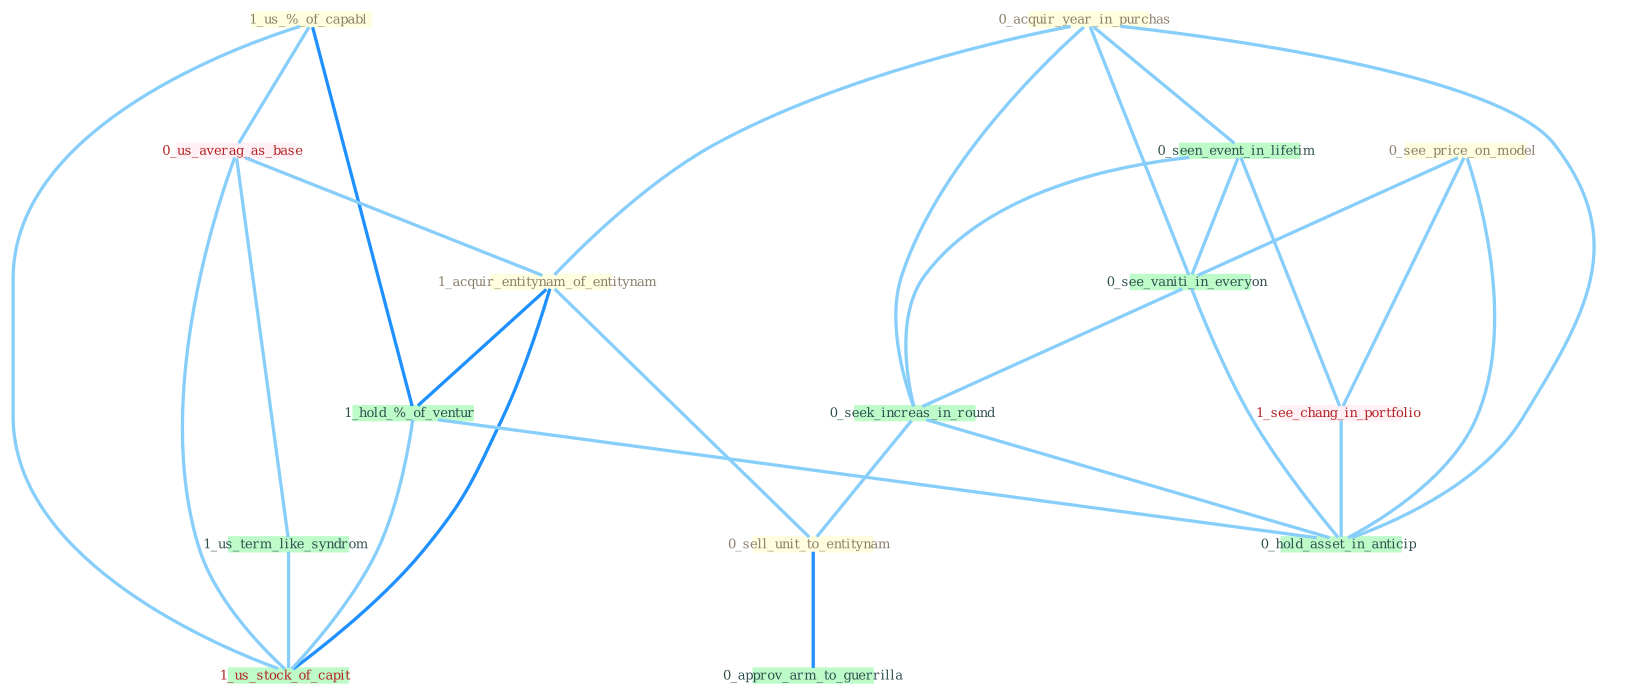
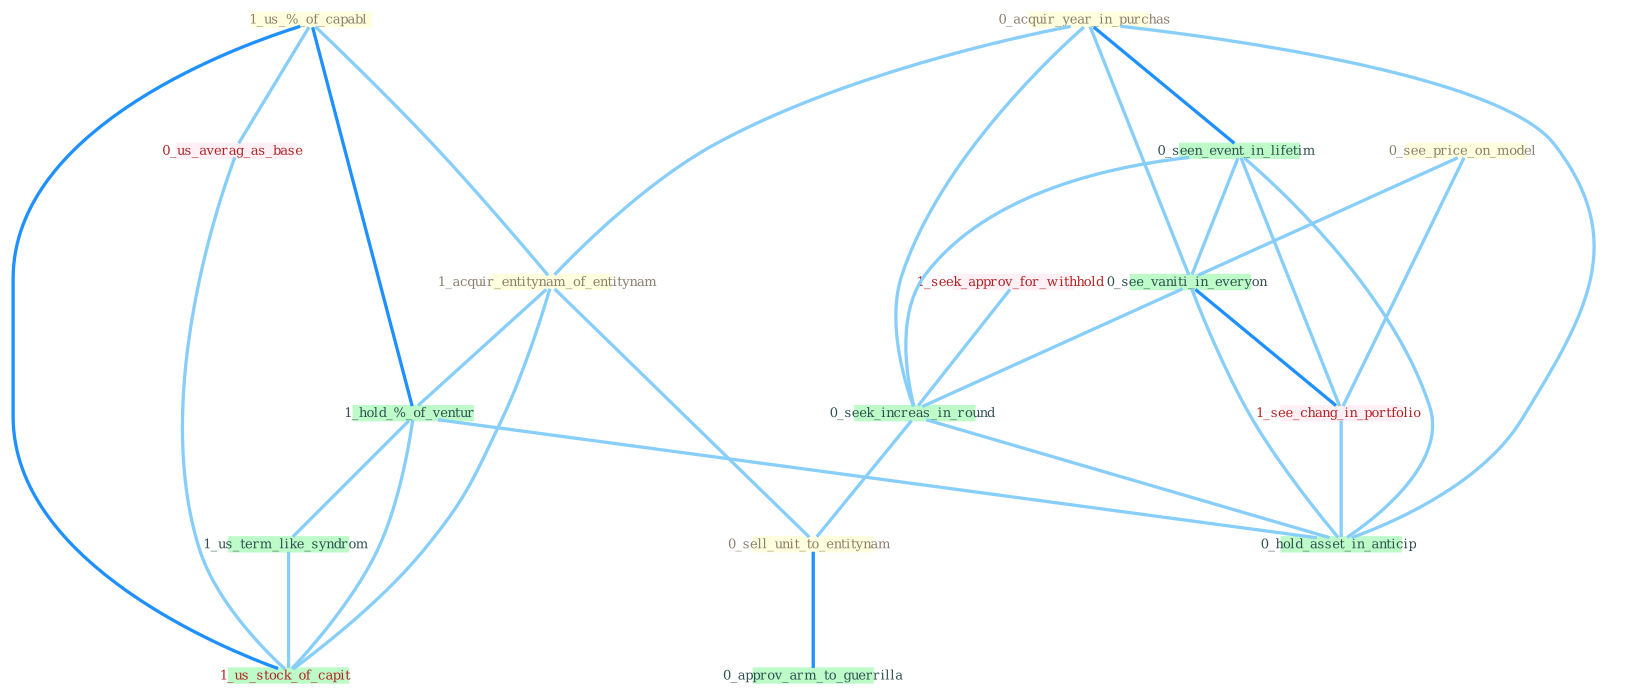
(1164, 85) -> (1164, 85)
(394, 217) -> (436, 147)
none -> (1013, 282)
(13, 338) -> (13, 338)
(262, 348) -> (351, 479)
(482, 348) -> (482, 348)
none -> (1266, 348)
(1489, 377) -> (1399, 339)
(458, 504) -> (458, 504)
